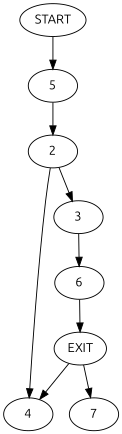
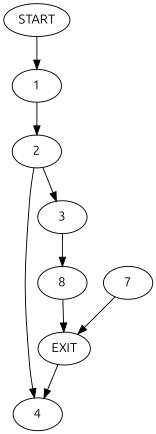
(53, 86) -> (37, 86)
(79, 283) -> (62, 283)
(86, 377) -> (100, 312)
